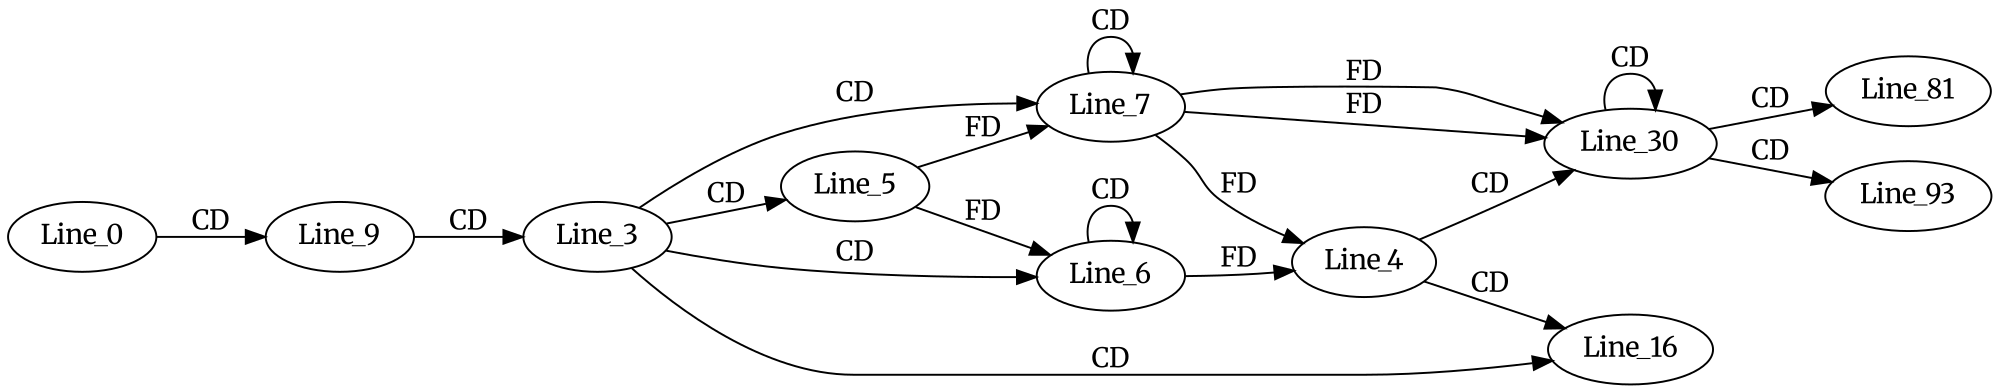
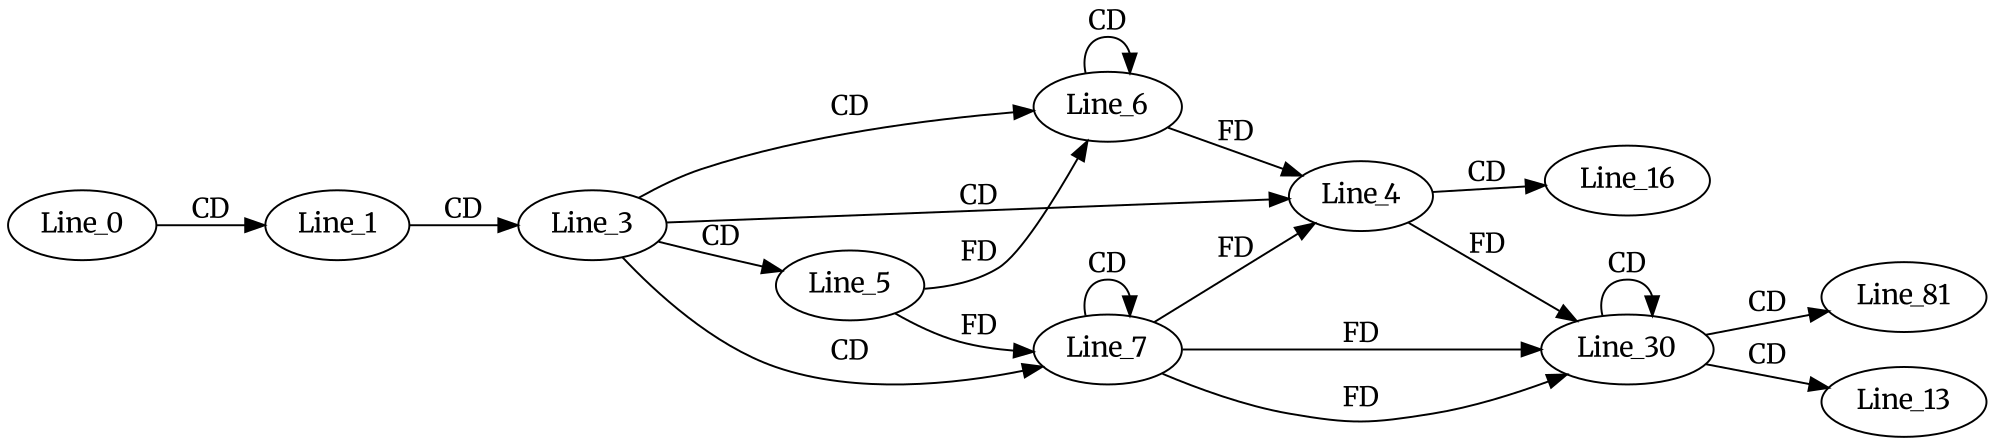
(1490, 185) -> (1487, 246)
(1908, 196) -> (1904, 402)
(340, 237) -> (337, 225)
(1068, 375) -> (968, 211)
